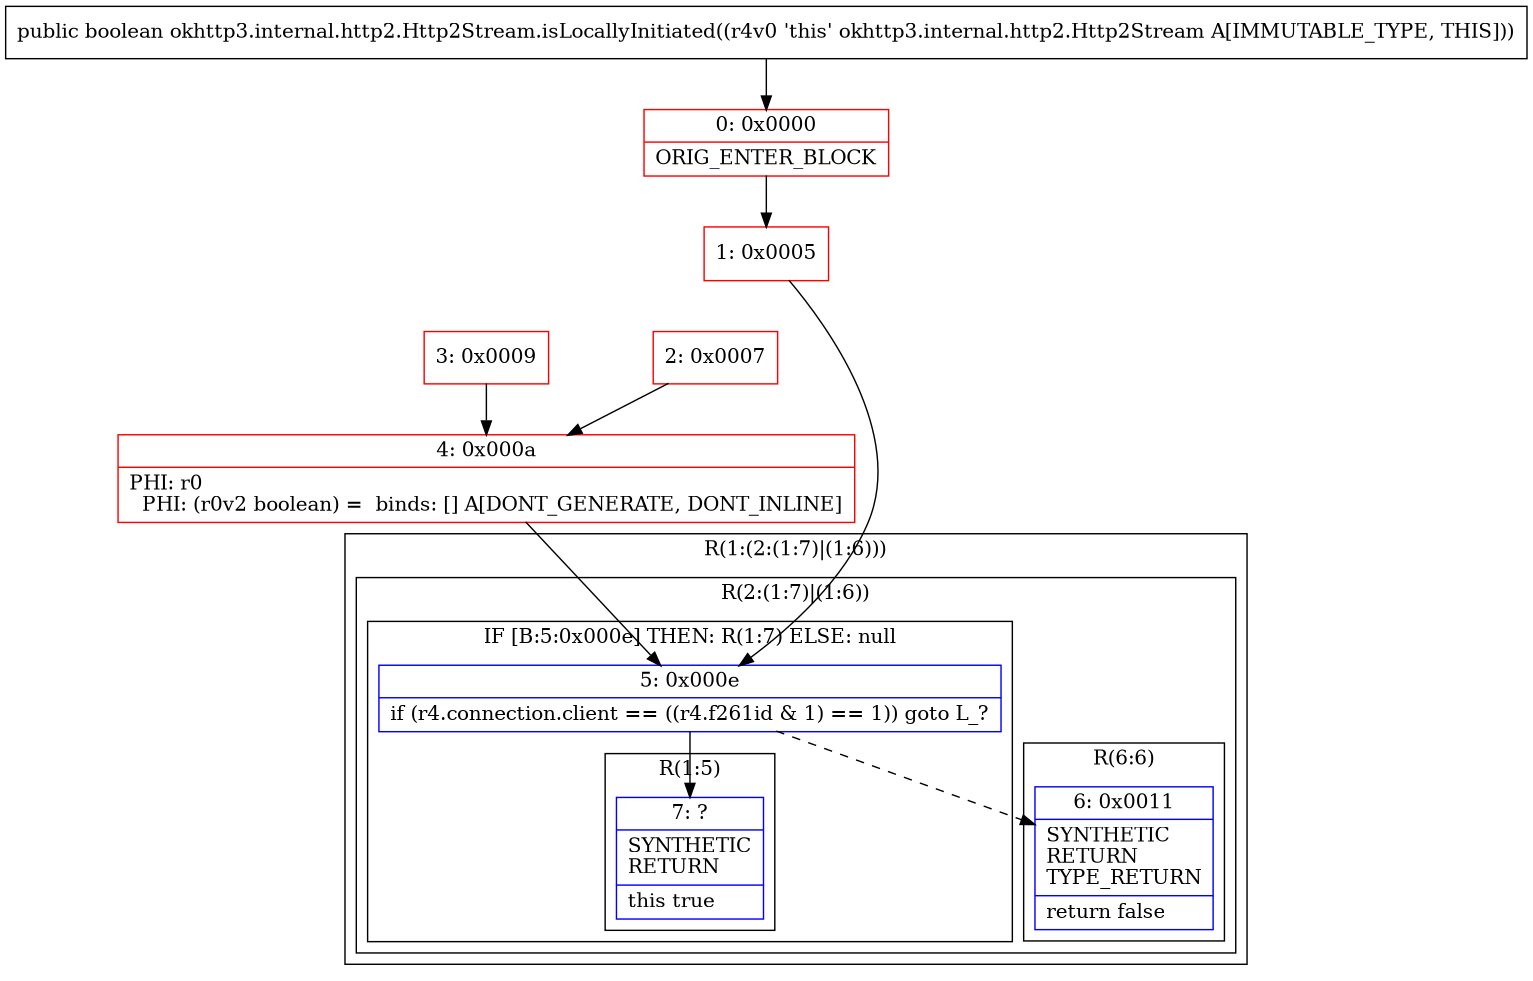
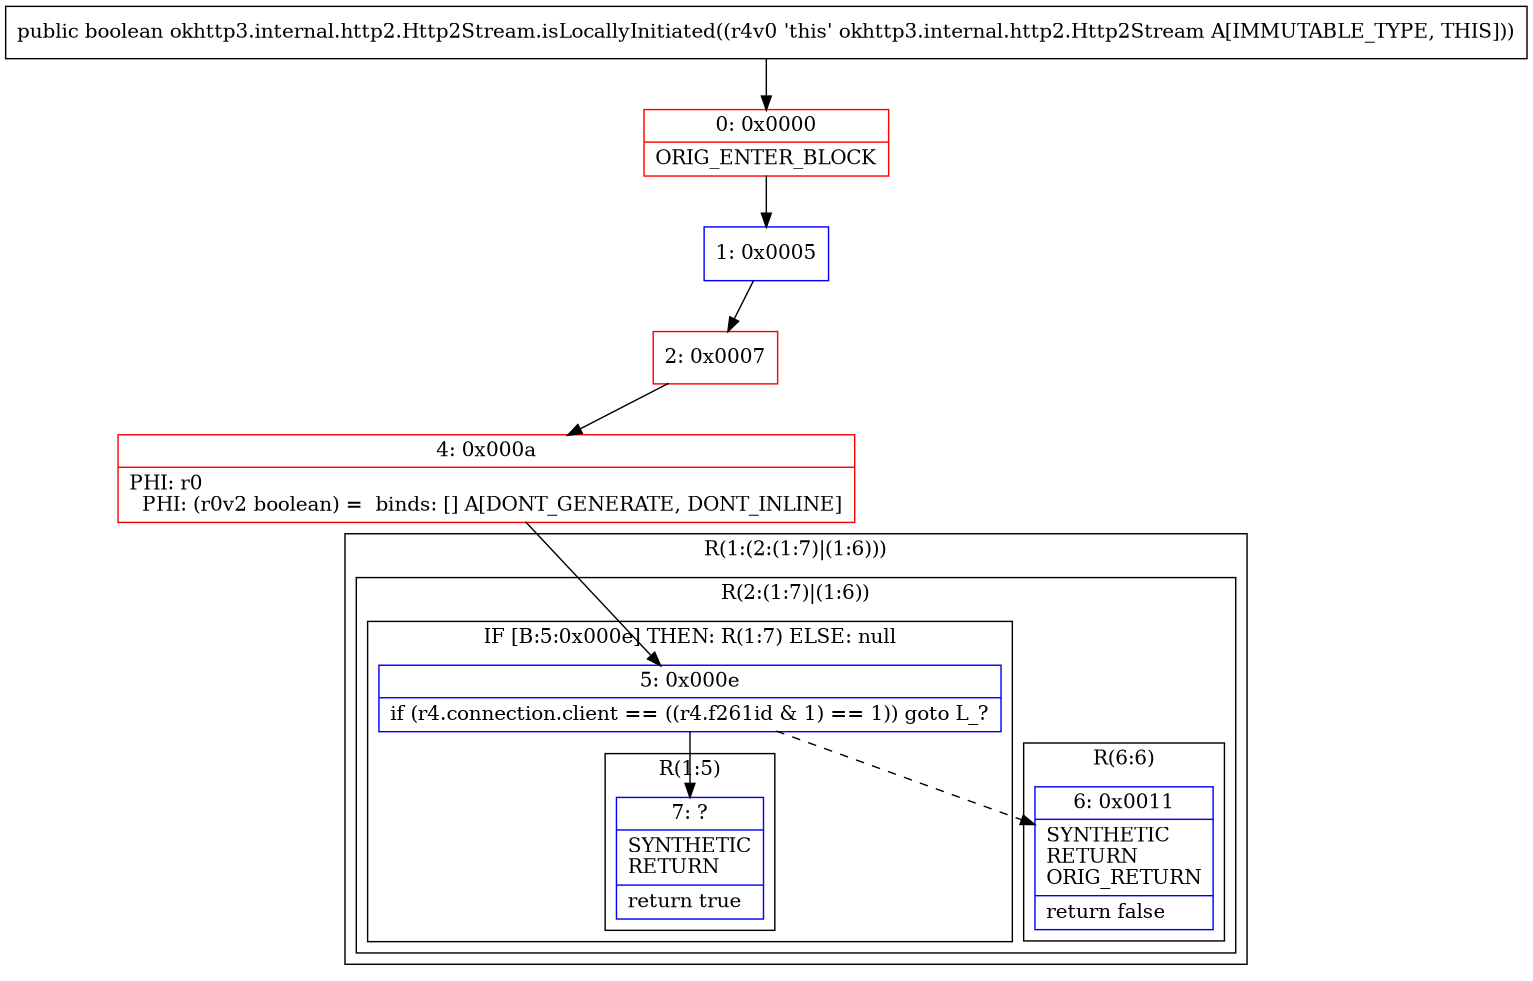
(766, 254) -> (766, 254)
(486, 358) -> none
(877, 481) -> (744, 299)
(1124, 878) -> (1124, 878)
(672, 901) -> (685, 901)
